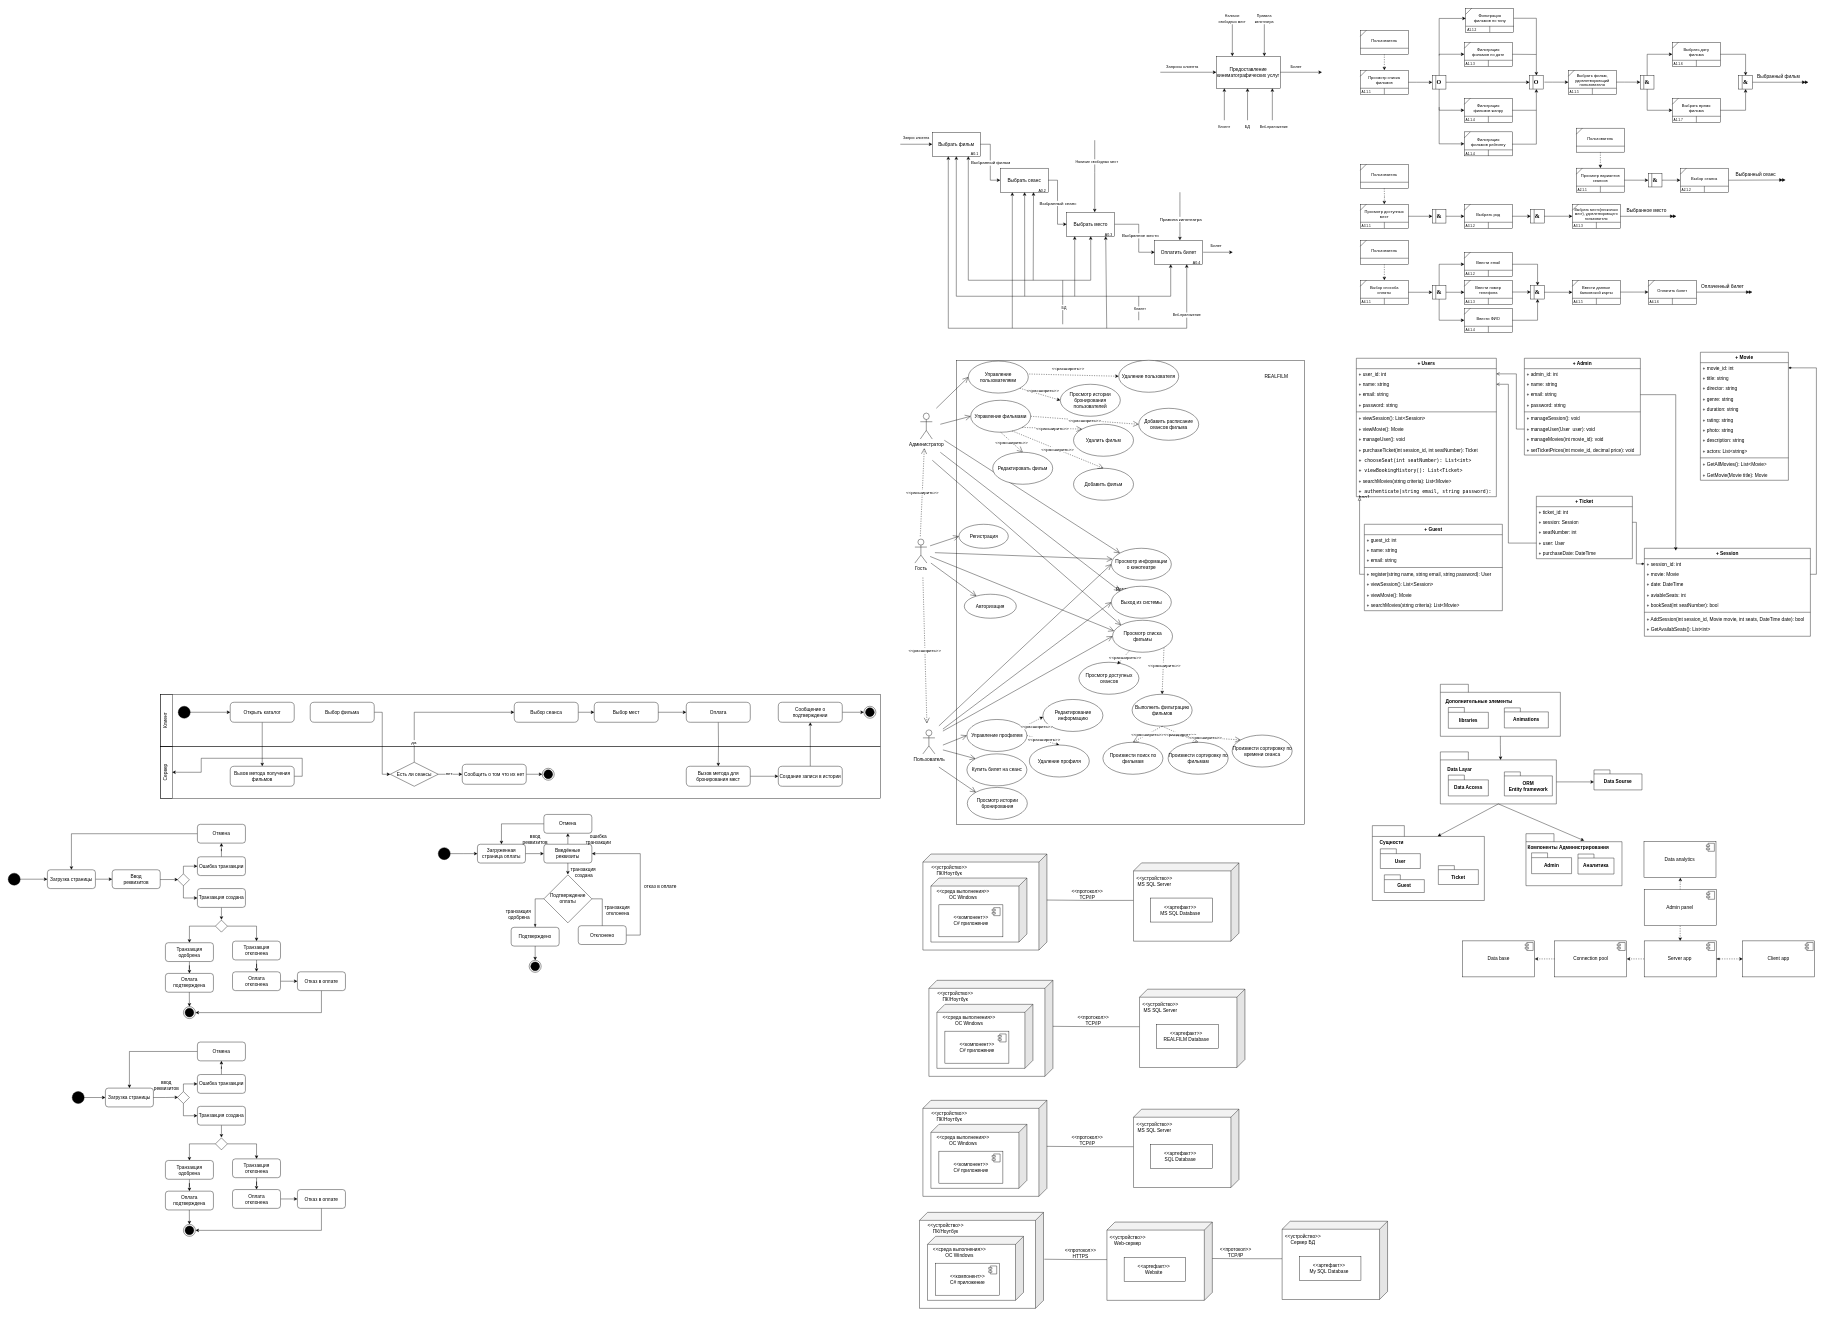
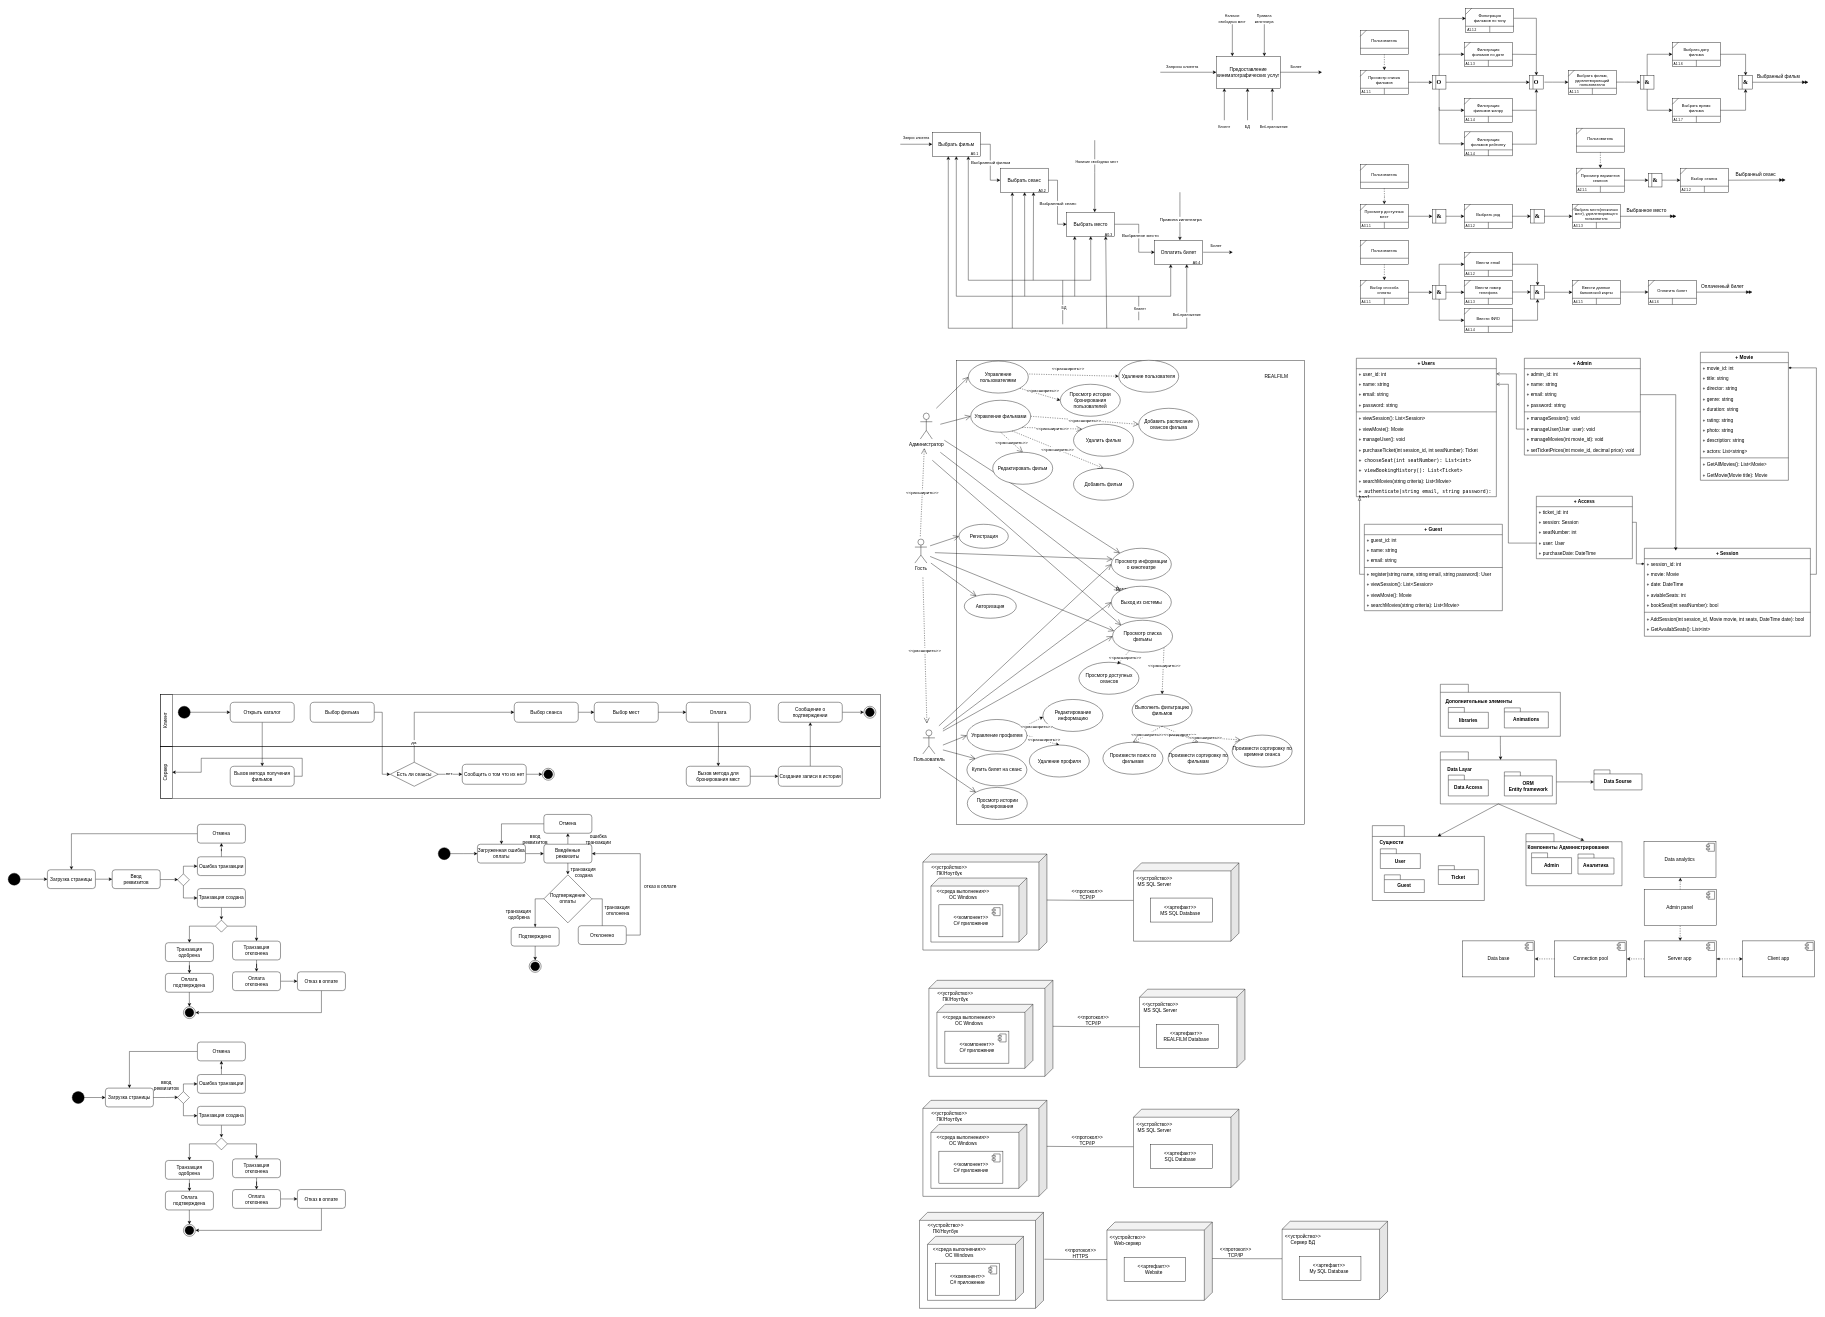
(1584, 502) -> (1584, 502)
(501, 853) -> (501, 853)
